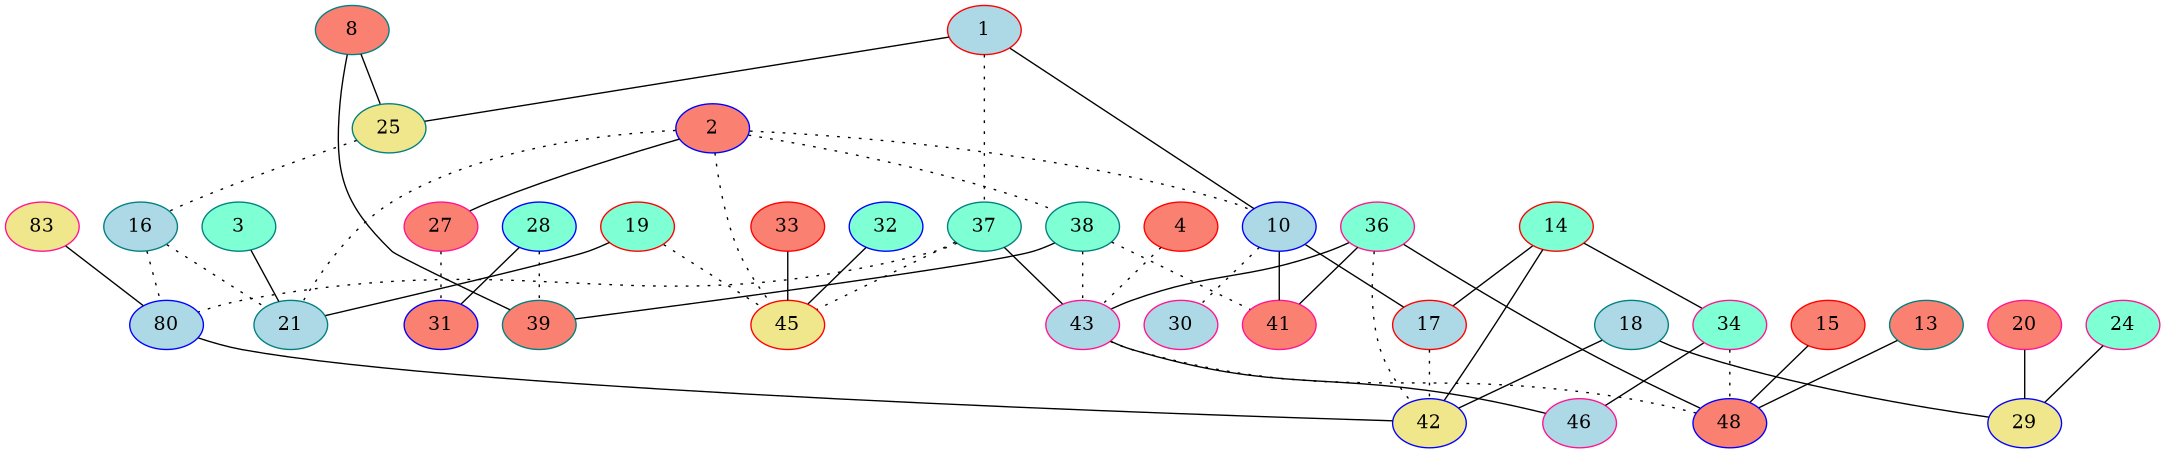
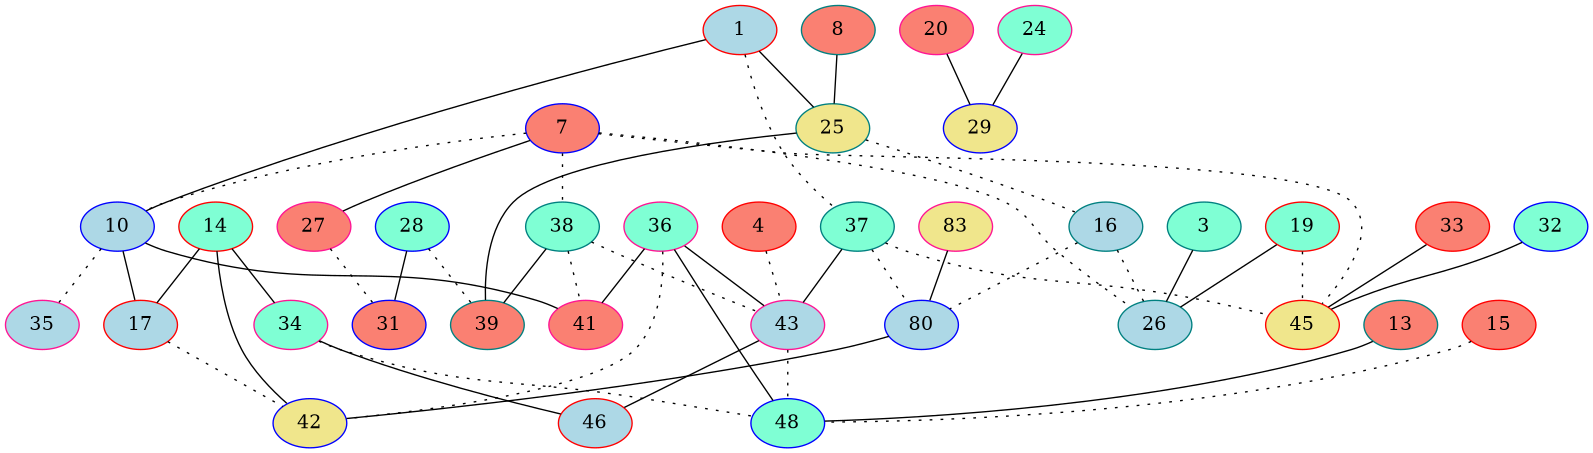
(713, 128) -> (562, 128)
(360, 214) -> (600, 165)
(291, 325) -> (1155, 325)
(1181, 325) -> (42, 325)
(1632, 325) -> none
(1783, 370) -> (1151, 404)
(1580, 423) -> (595, 423)
(1730, 423) -> (788, 423)
